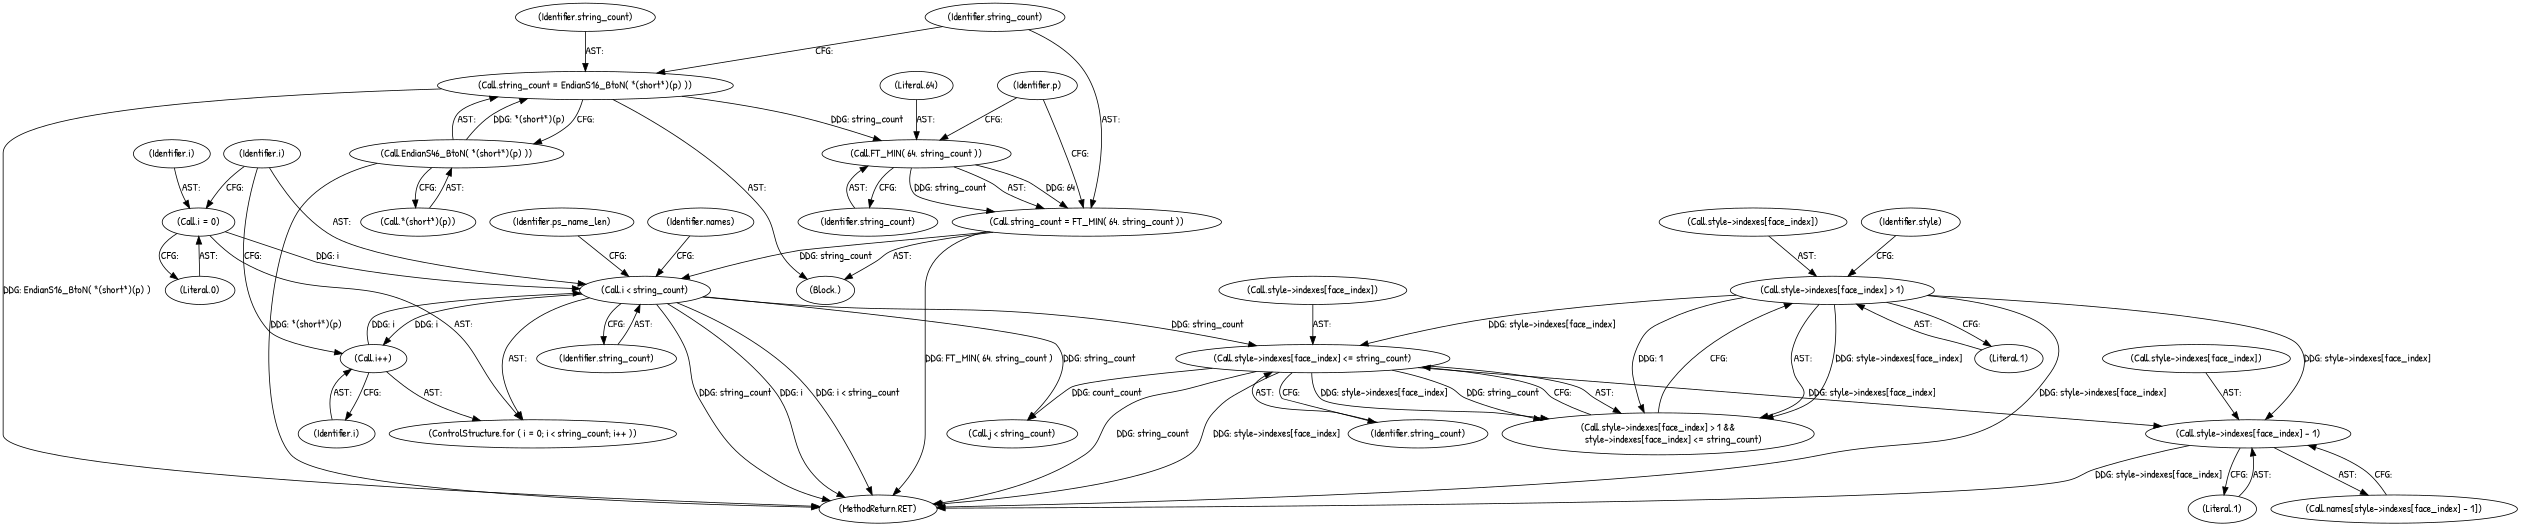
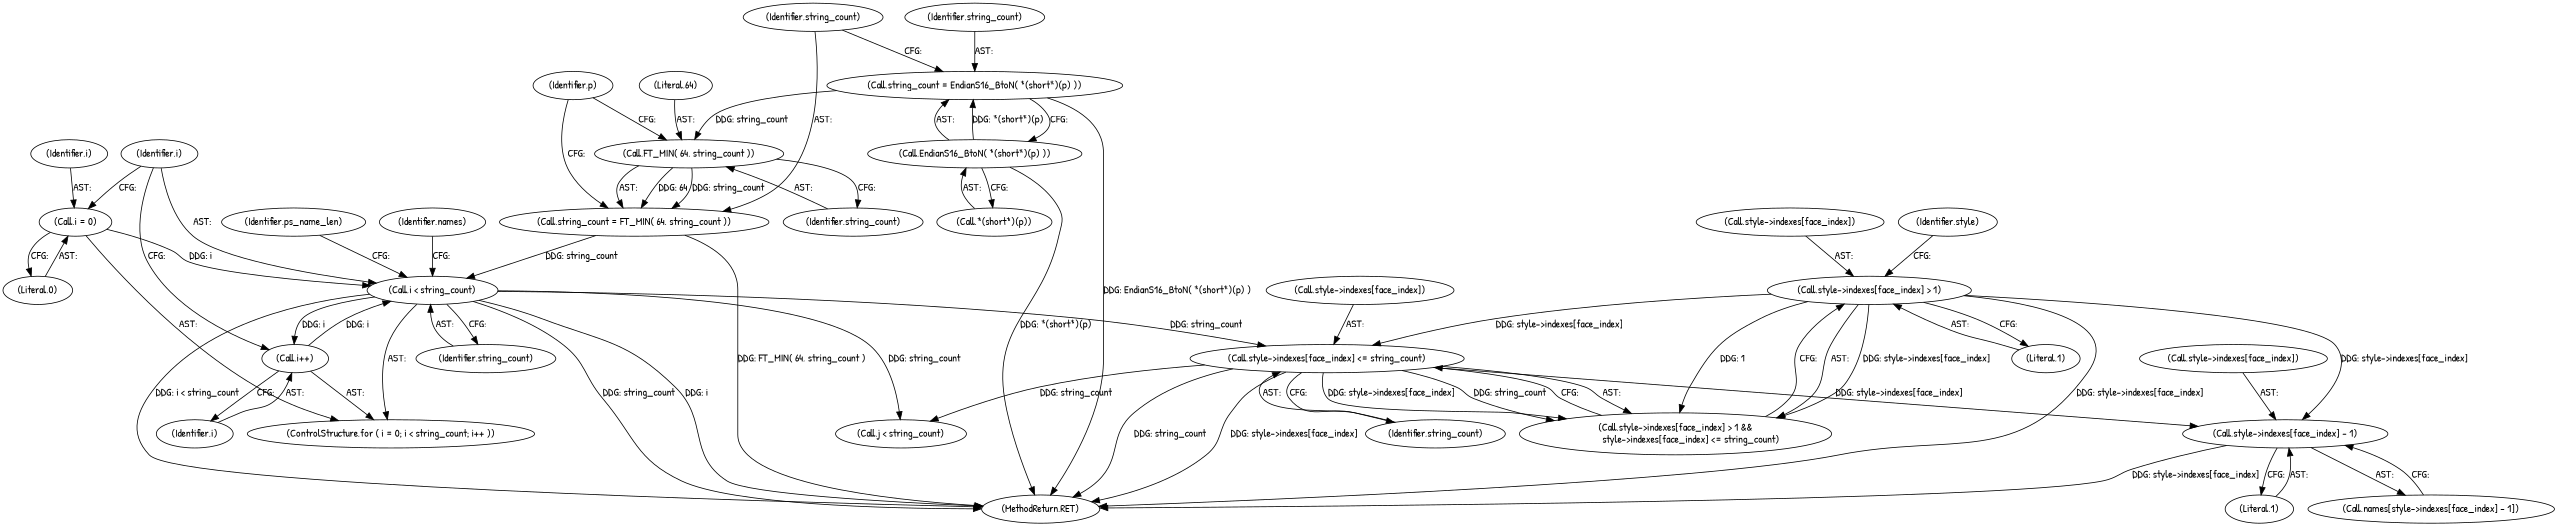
(457, 154) -> (975, 154)
(826, 290) -> none
(1107, 393) -> (1076, 393)
